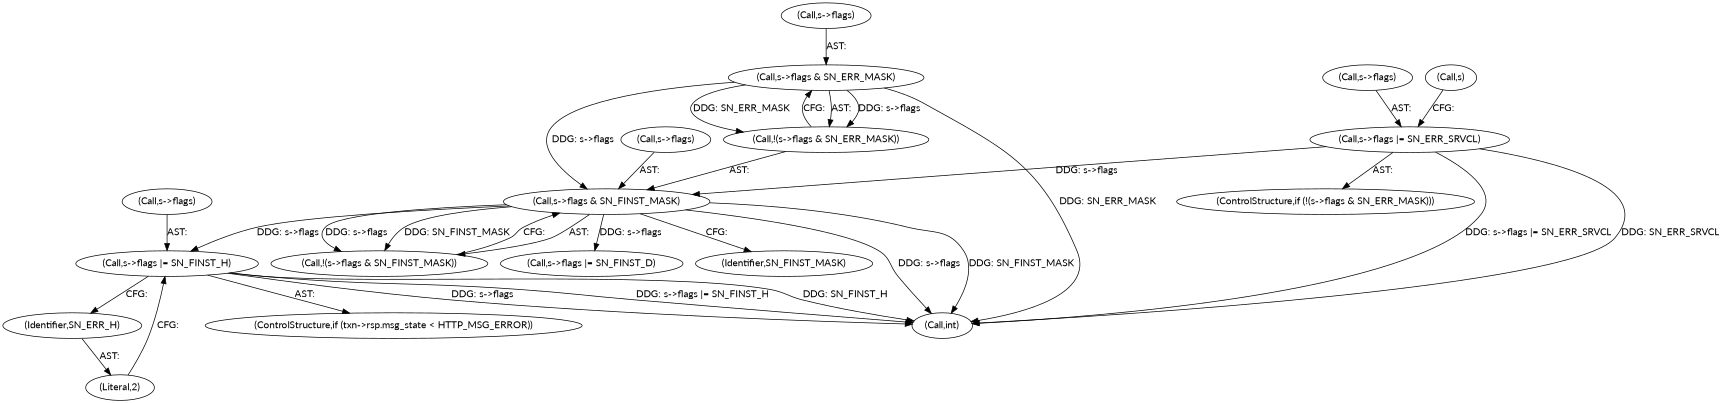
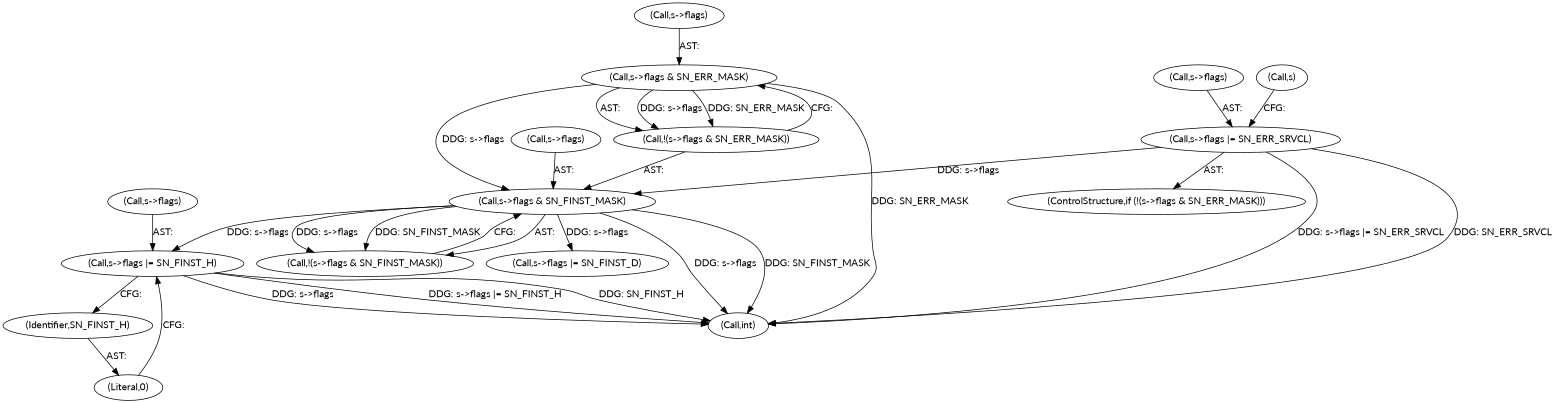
(784, 264) -> none
(72, 326) -> (78, 326)
(394, 326) -> none
(120, 388) -> (128, 388)
